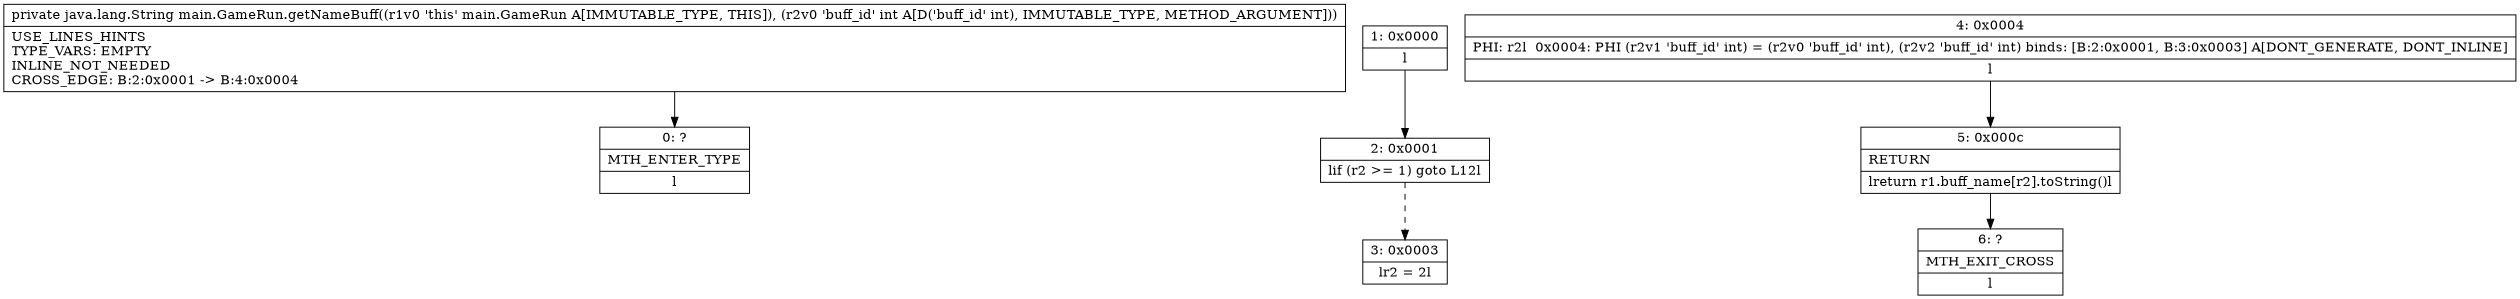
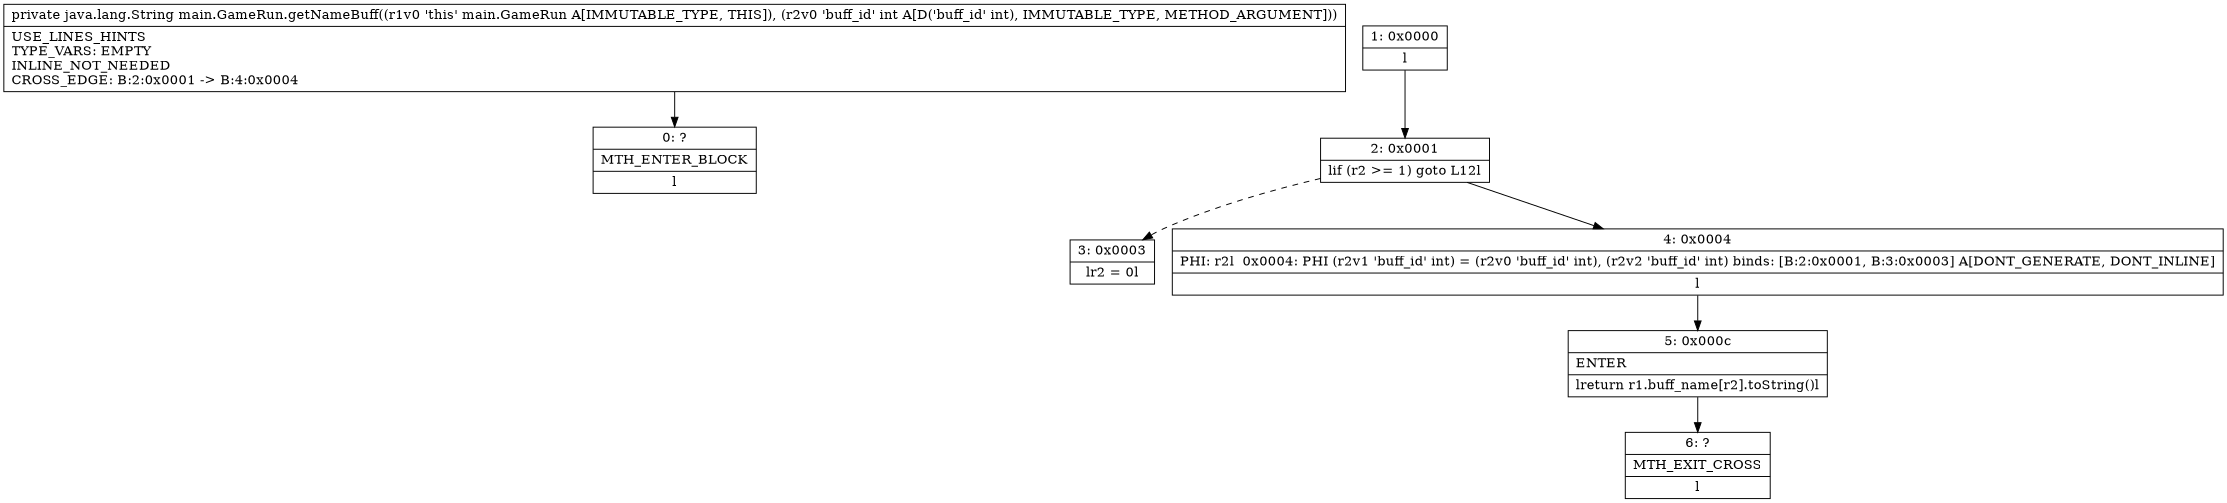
(675, 160) -> (675, 160)
(1900, 160) -> (1601, 363)
none -> (1531, 204)
(1405, 273) -> (1112, 273)
